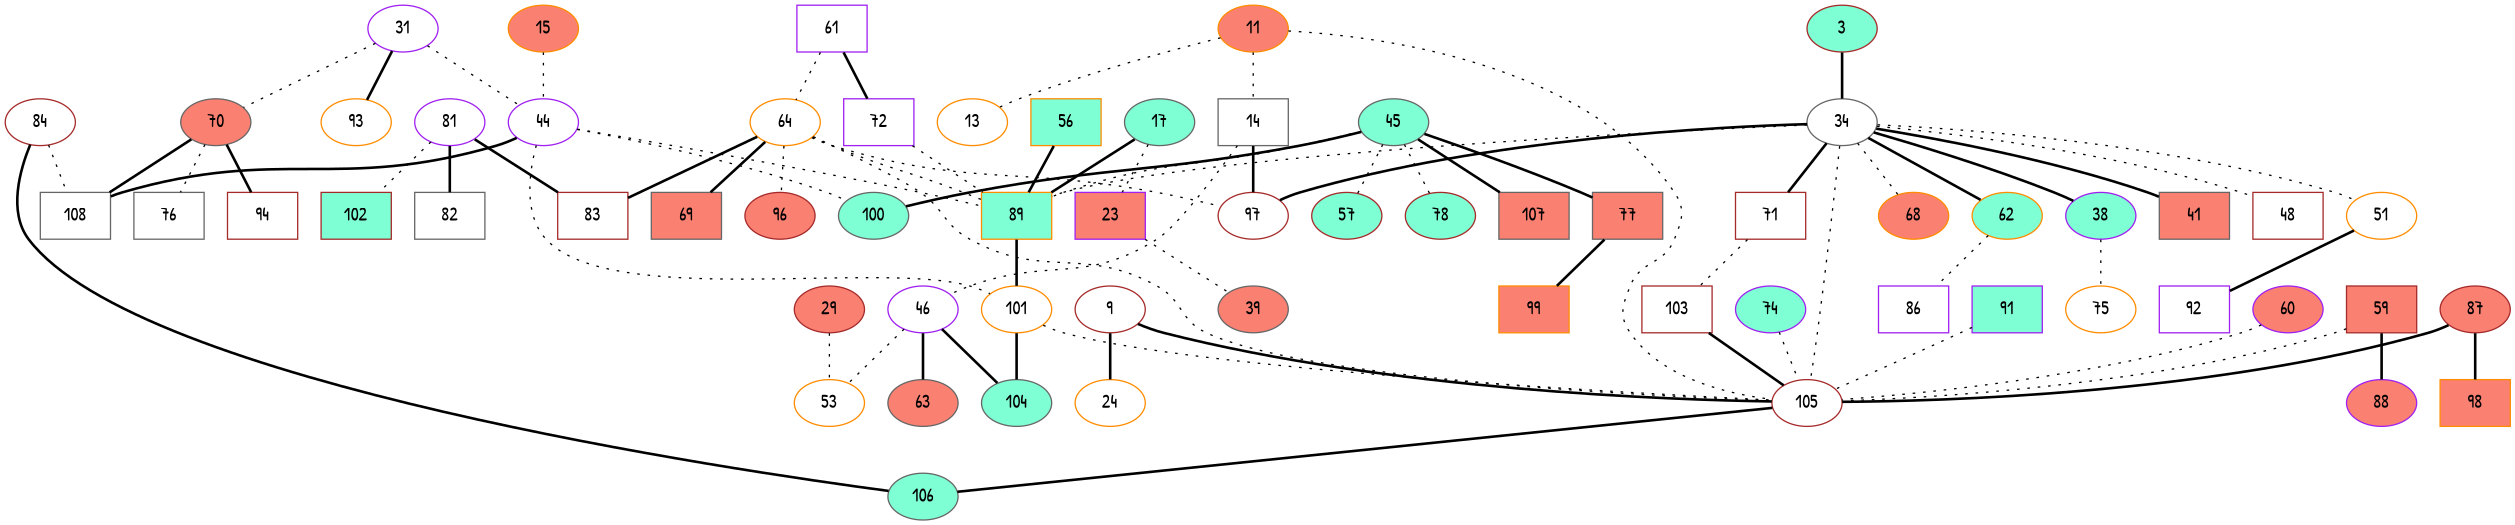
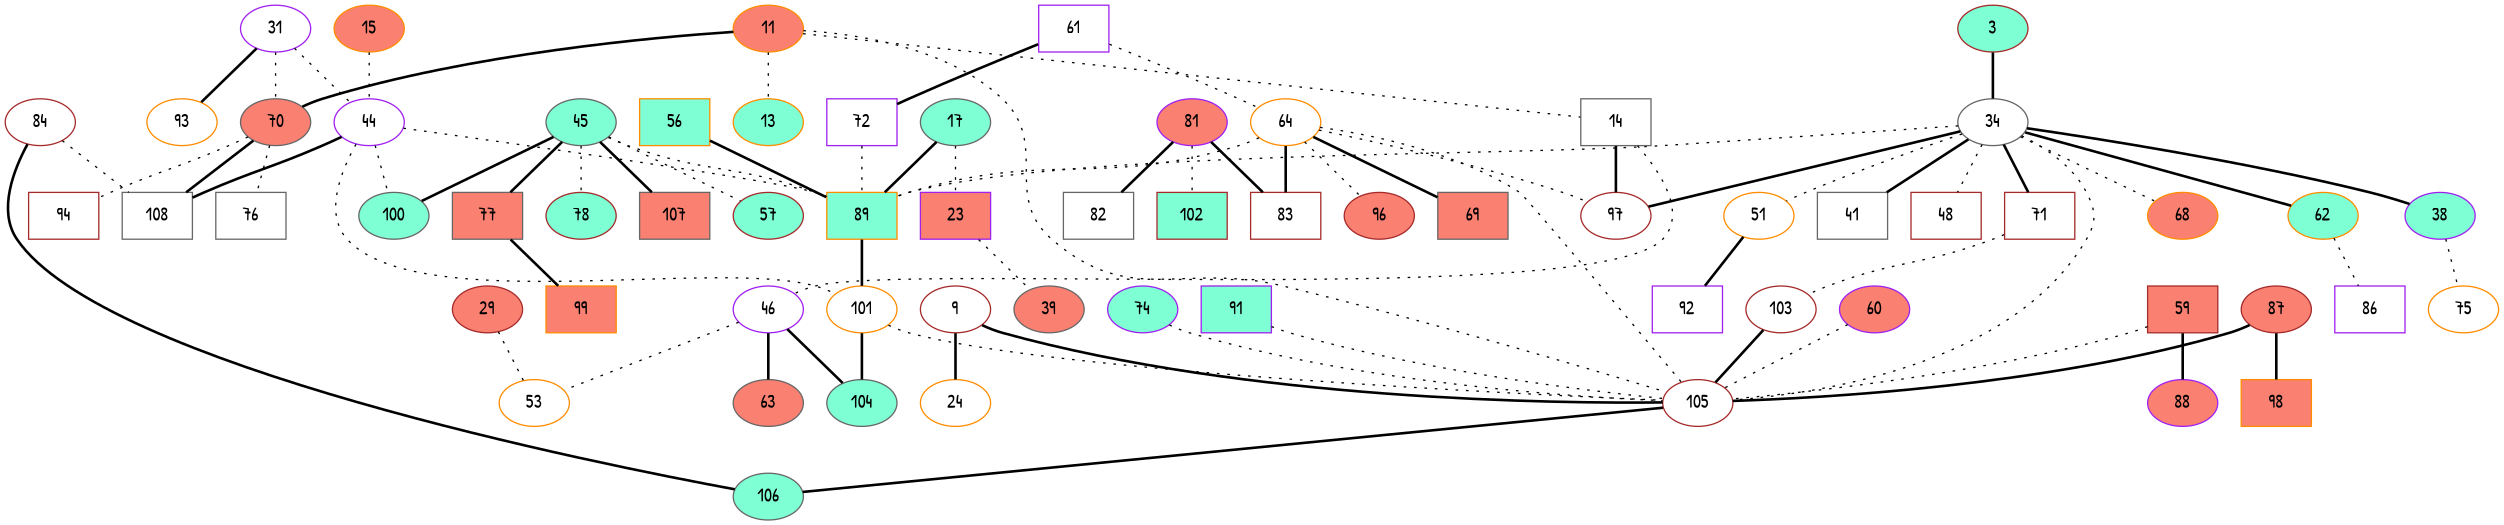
none -> (515, 56)
(450, 122) -> (1192, 122)
(972, 122) -> (768, 122)
(236, 162) -> (174, 168)
(2194, 216) -> (1852, 216)
(1677, 309) -> (1781, 309)
